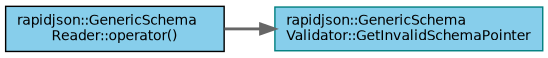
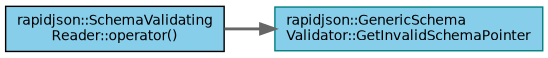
(115, 29) -> (115, 29)
